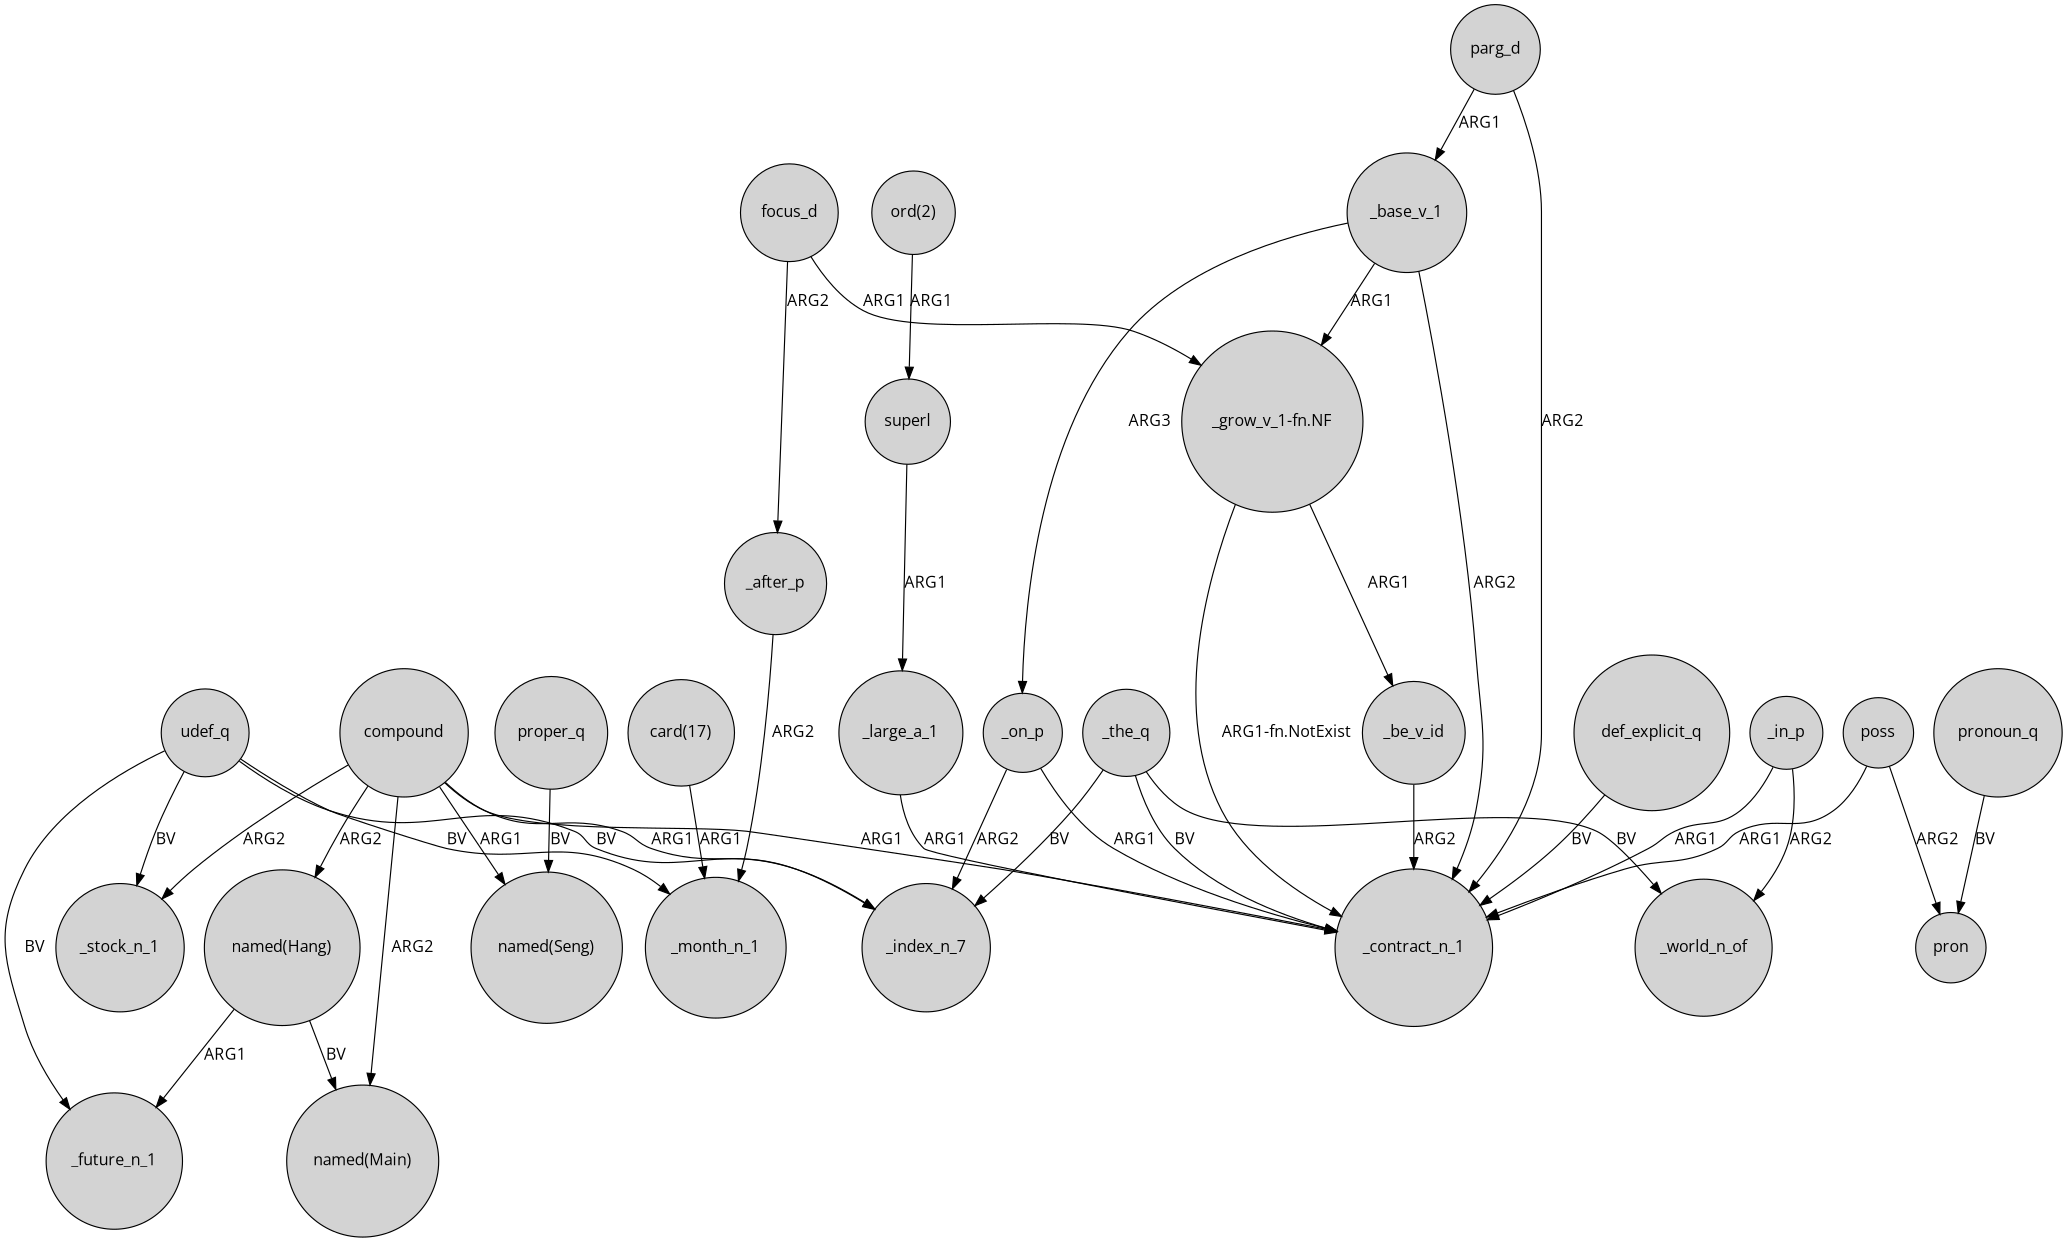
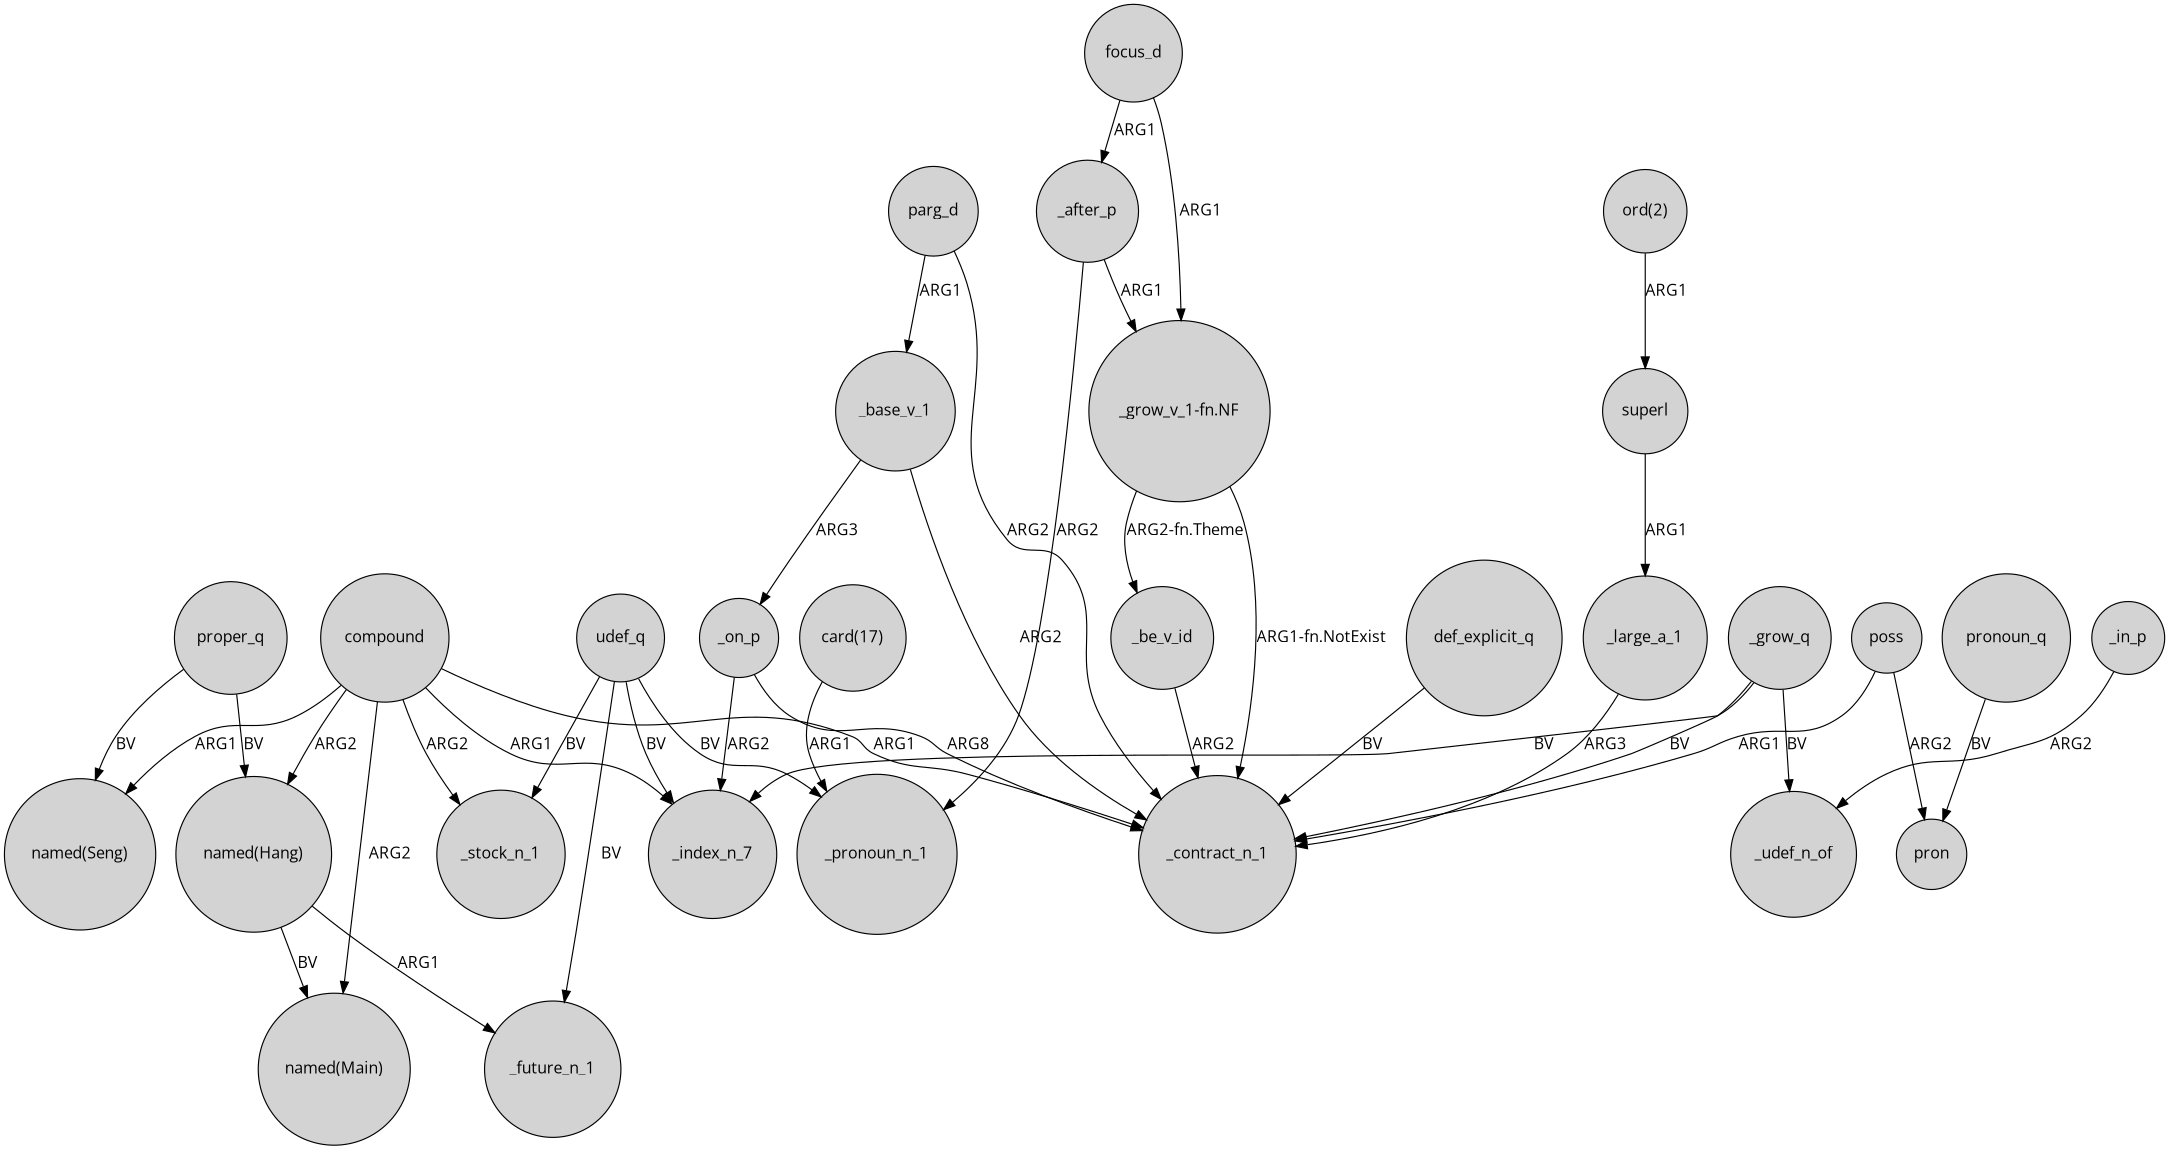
(1351, 299) -> (1117, 291)
(808, 302) -> (1135, 131)
(1389, 584) -> (1185, 531)
none -> (241, 733)
(1126, 733) -> (1780, 638)
(945, 840) -> (1606, 745)
(1135, 840) -> (968, 745)
(1645, 850) -> none
(716, 948) -> (877, 854)
(1704, 948) -> (1794, 854)
